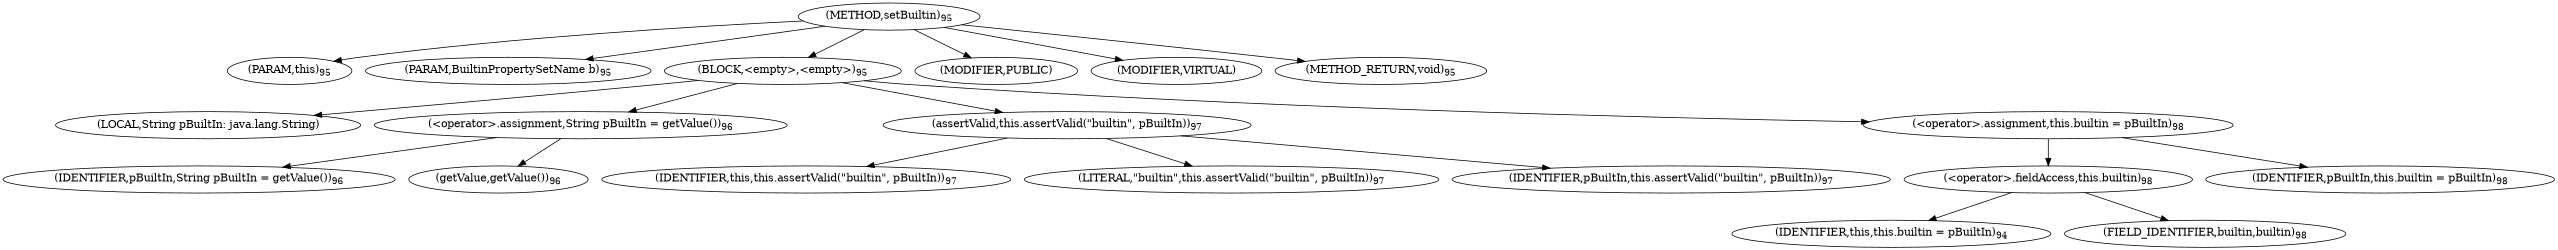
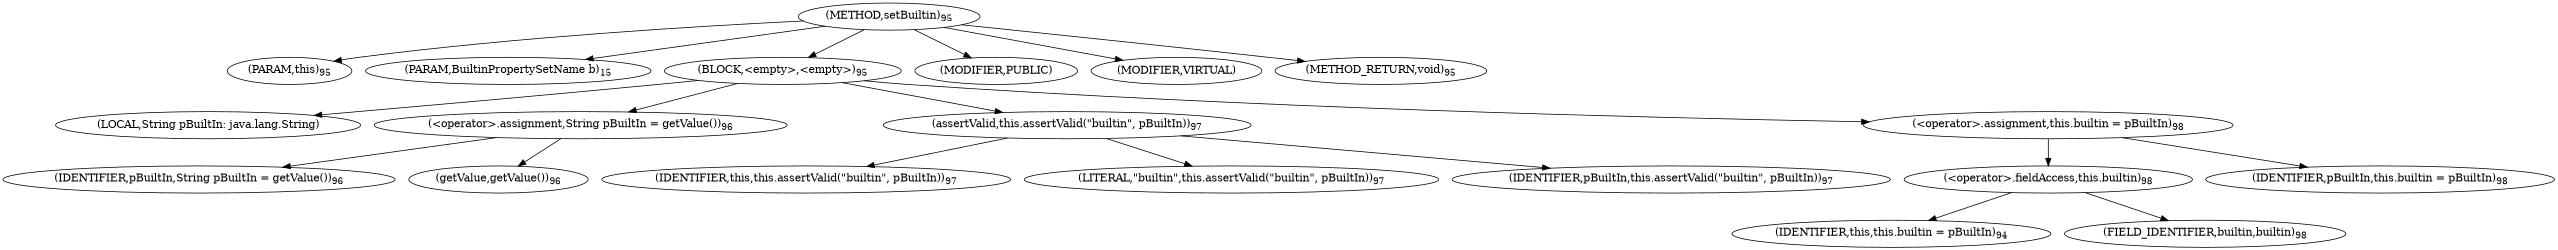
(606, 70) -> (606, 70)
